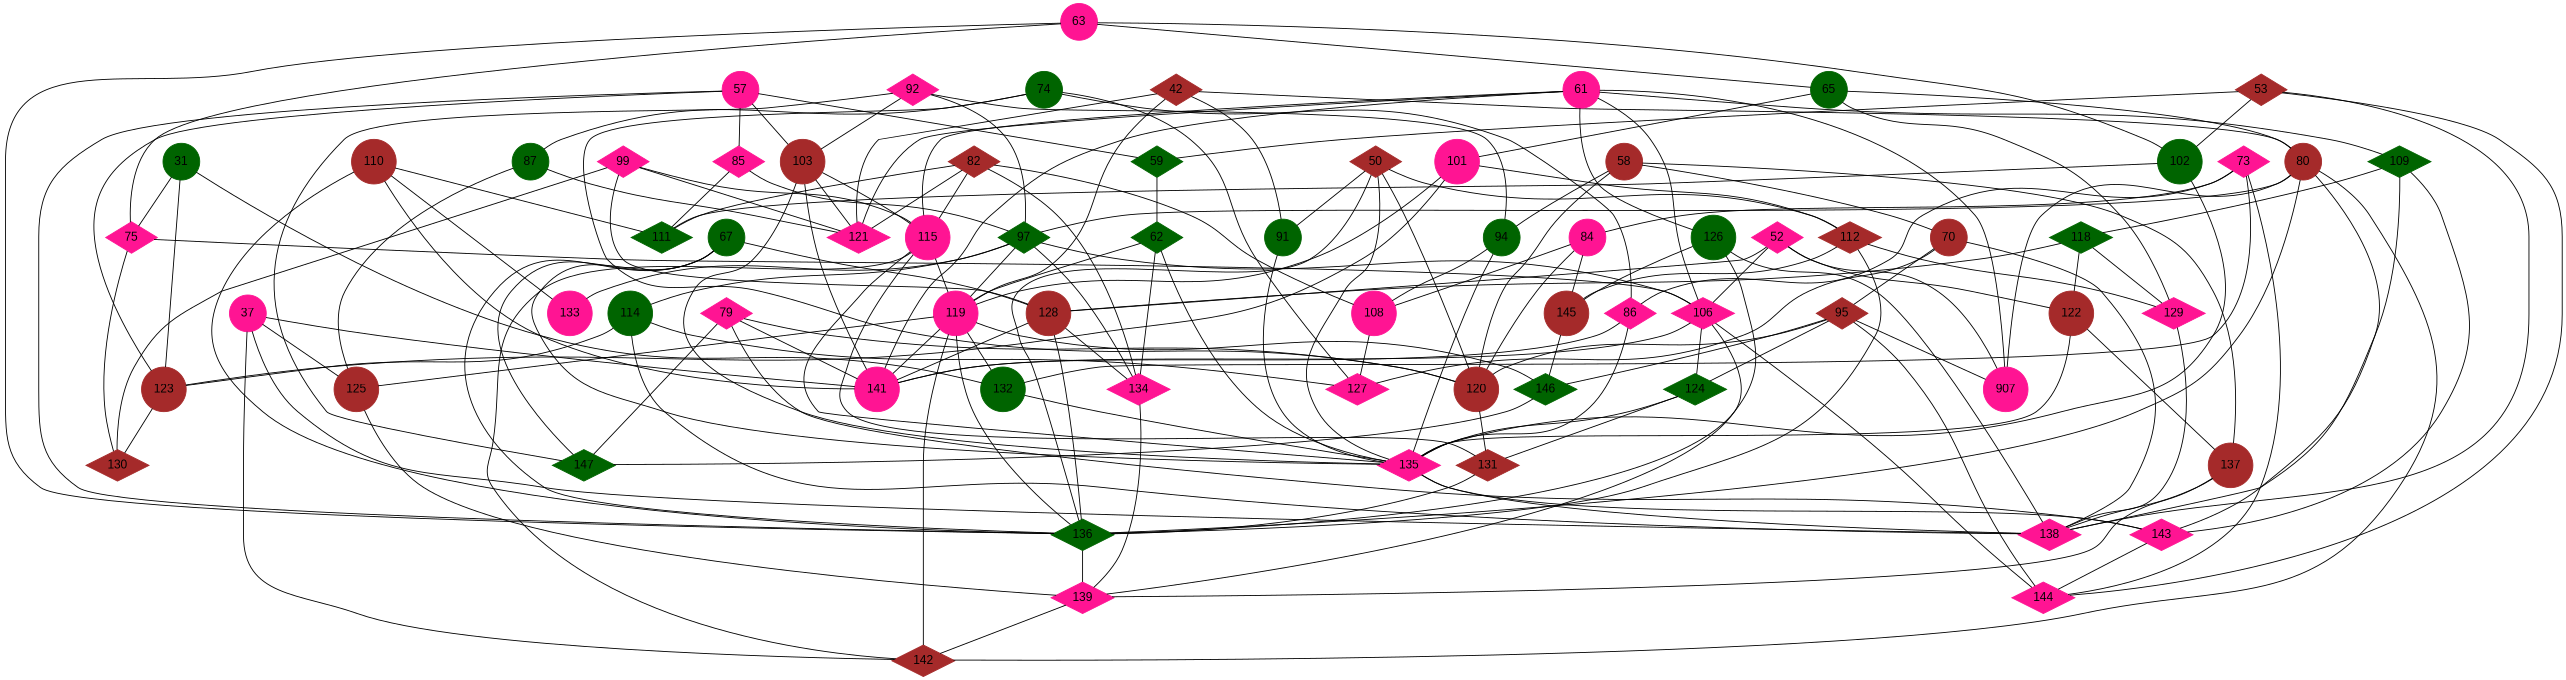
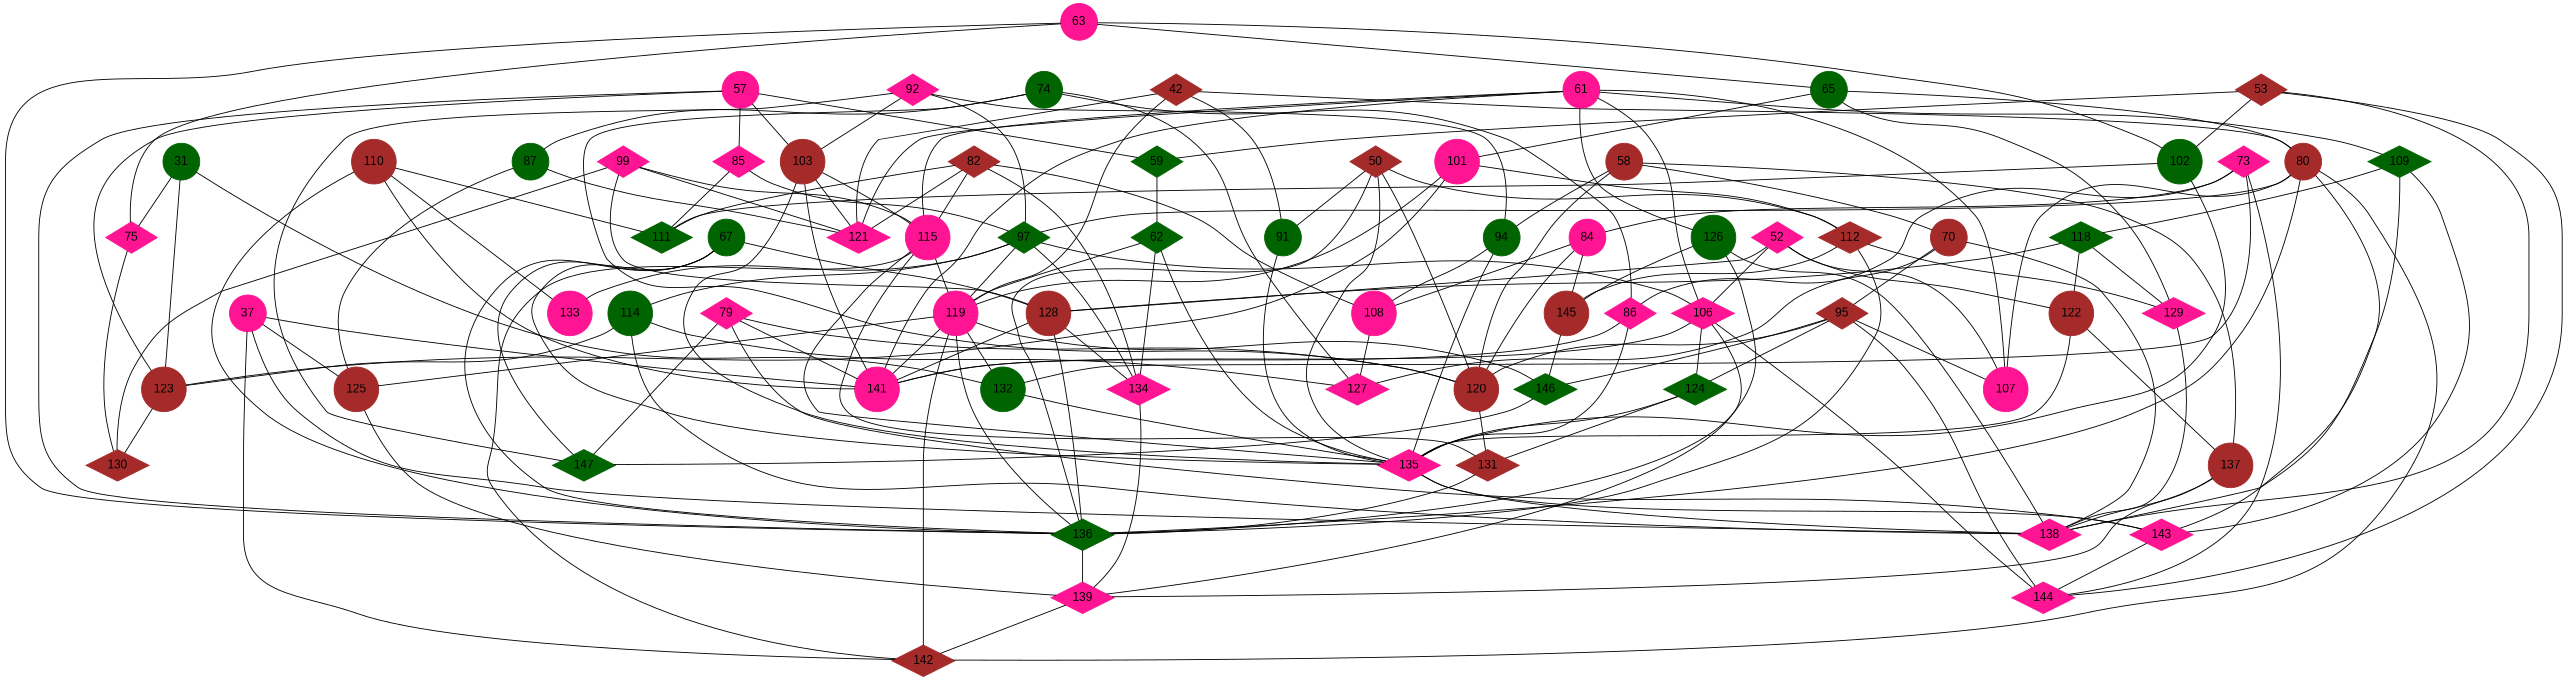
(1040, 264) -> none
(2006, 389) -> (2006, 389)
